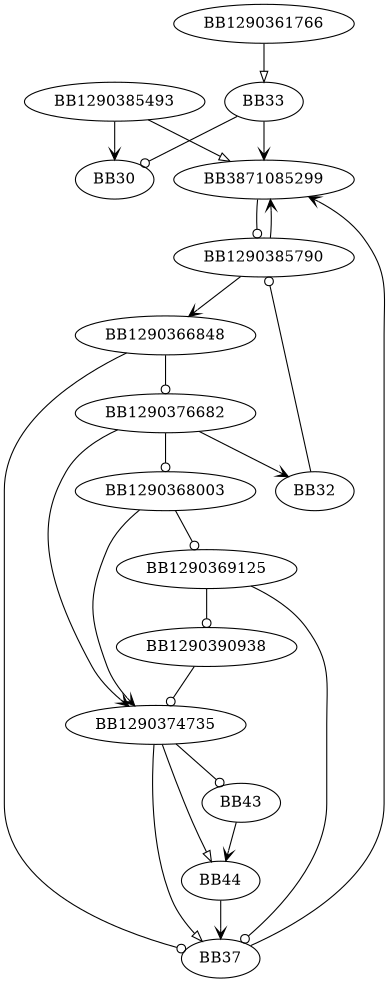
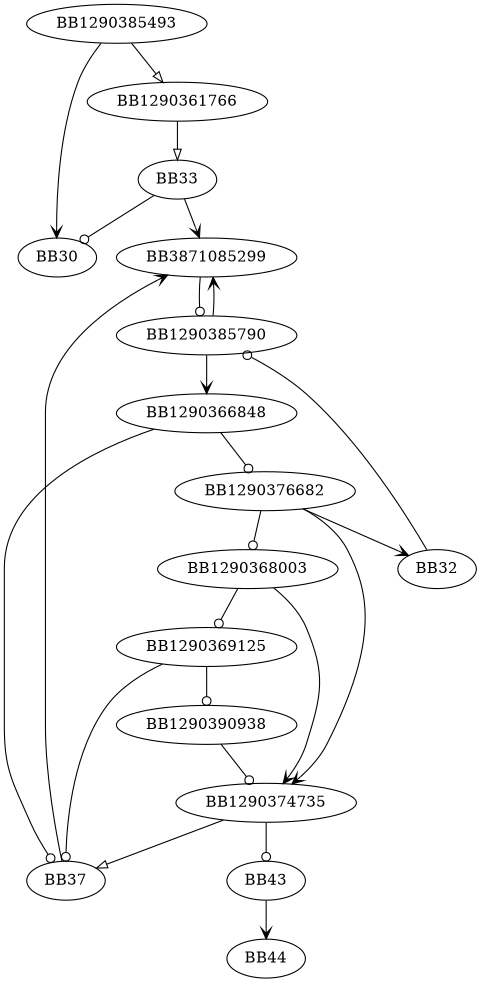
(181, 136) -> (144, 59)
(183, 799) -> none
(221, 914) -> none
